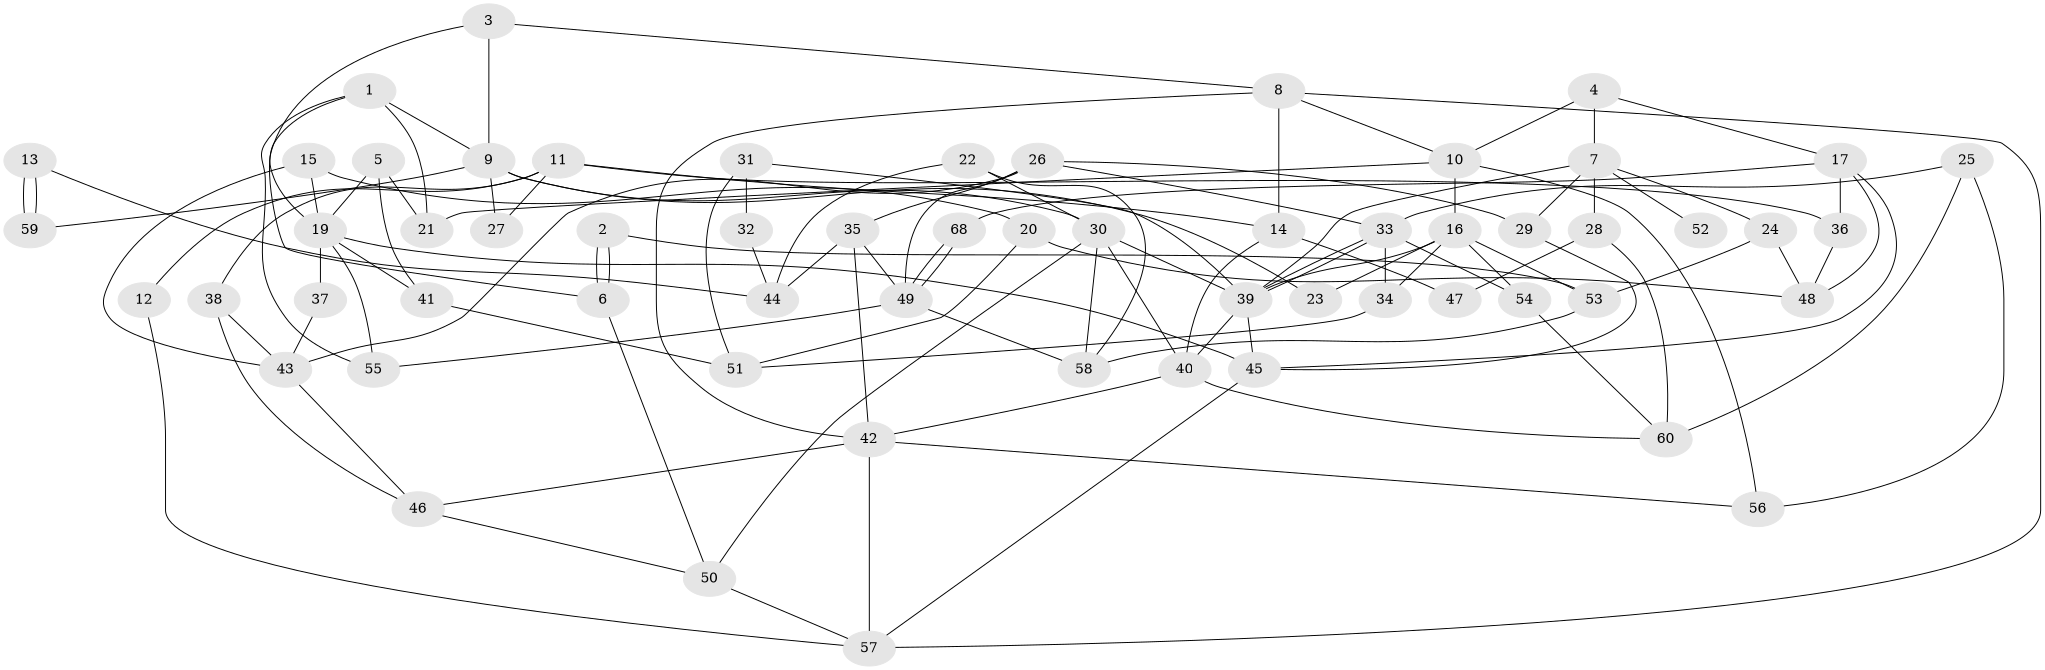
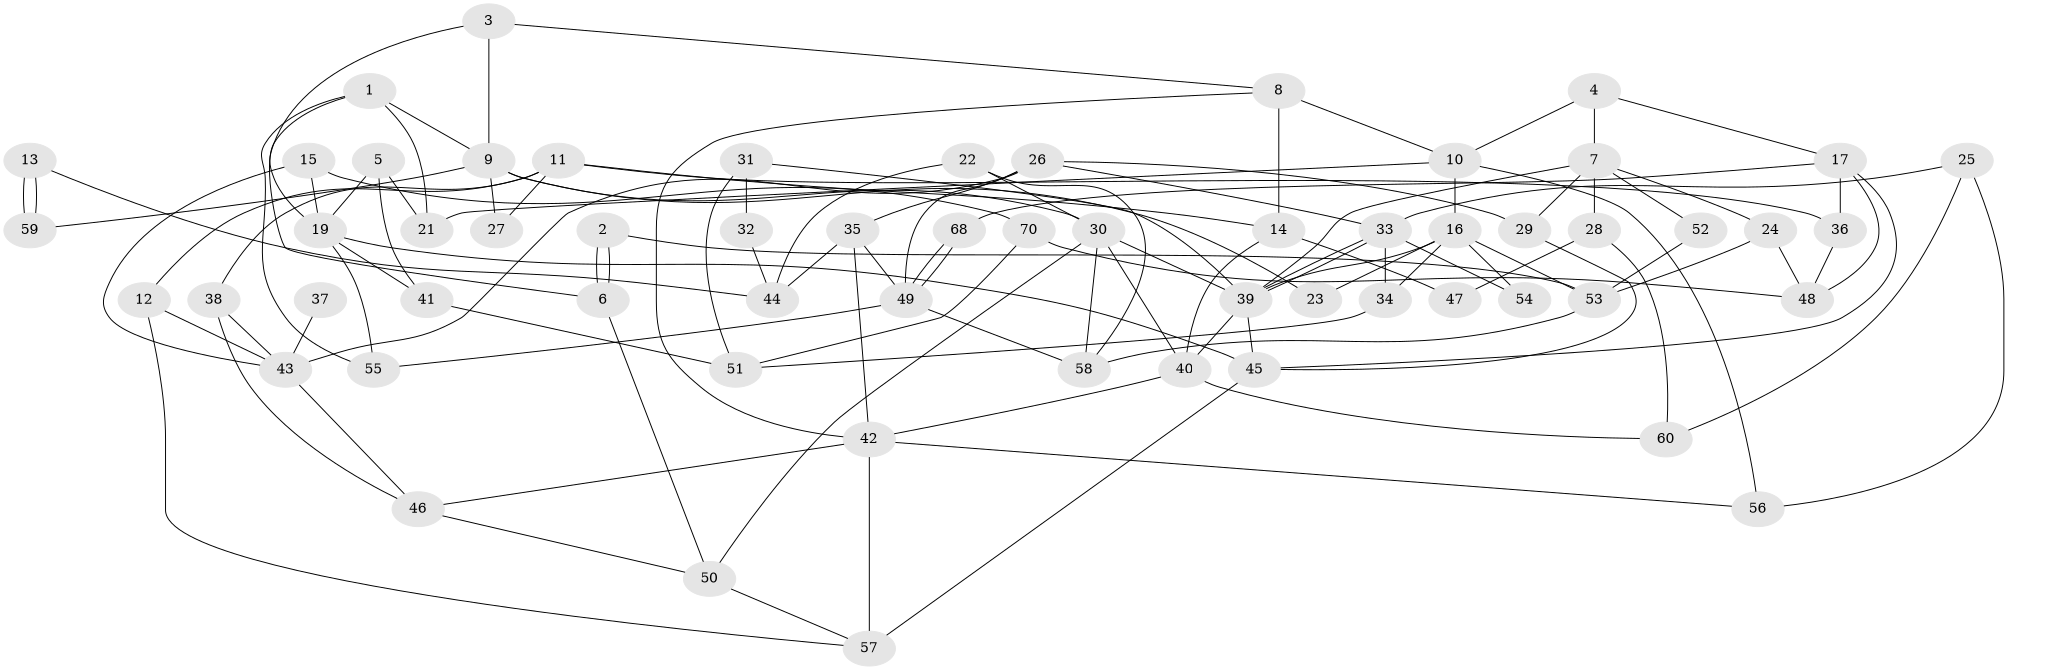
(1029, 230) -> (1029, 230)
(320, 265) -> none
none -> (1647, 265)
none -> (215, 335)
(1595, 370) -> none
(2008, 541) -> none
